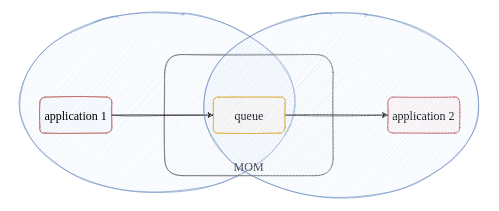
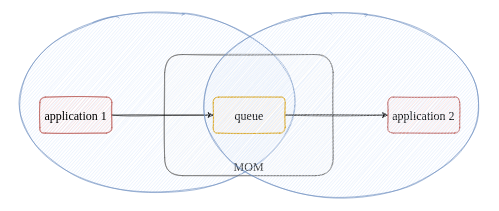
(76, 115) -> (76, 115)
